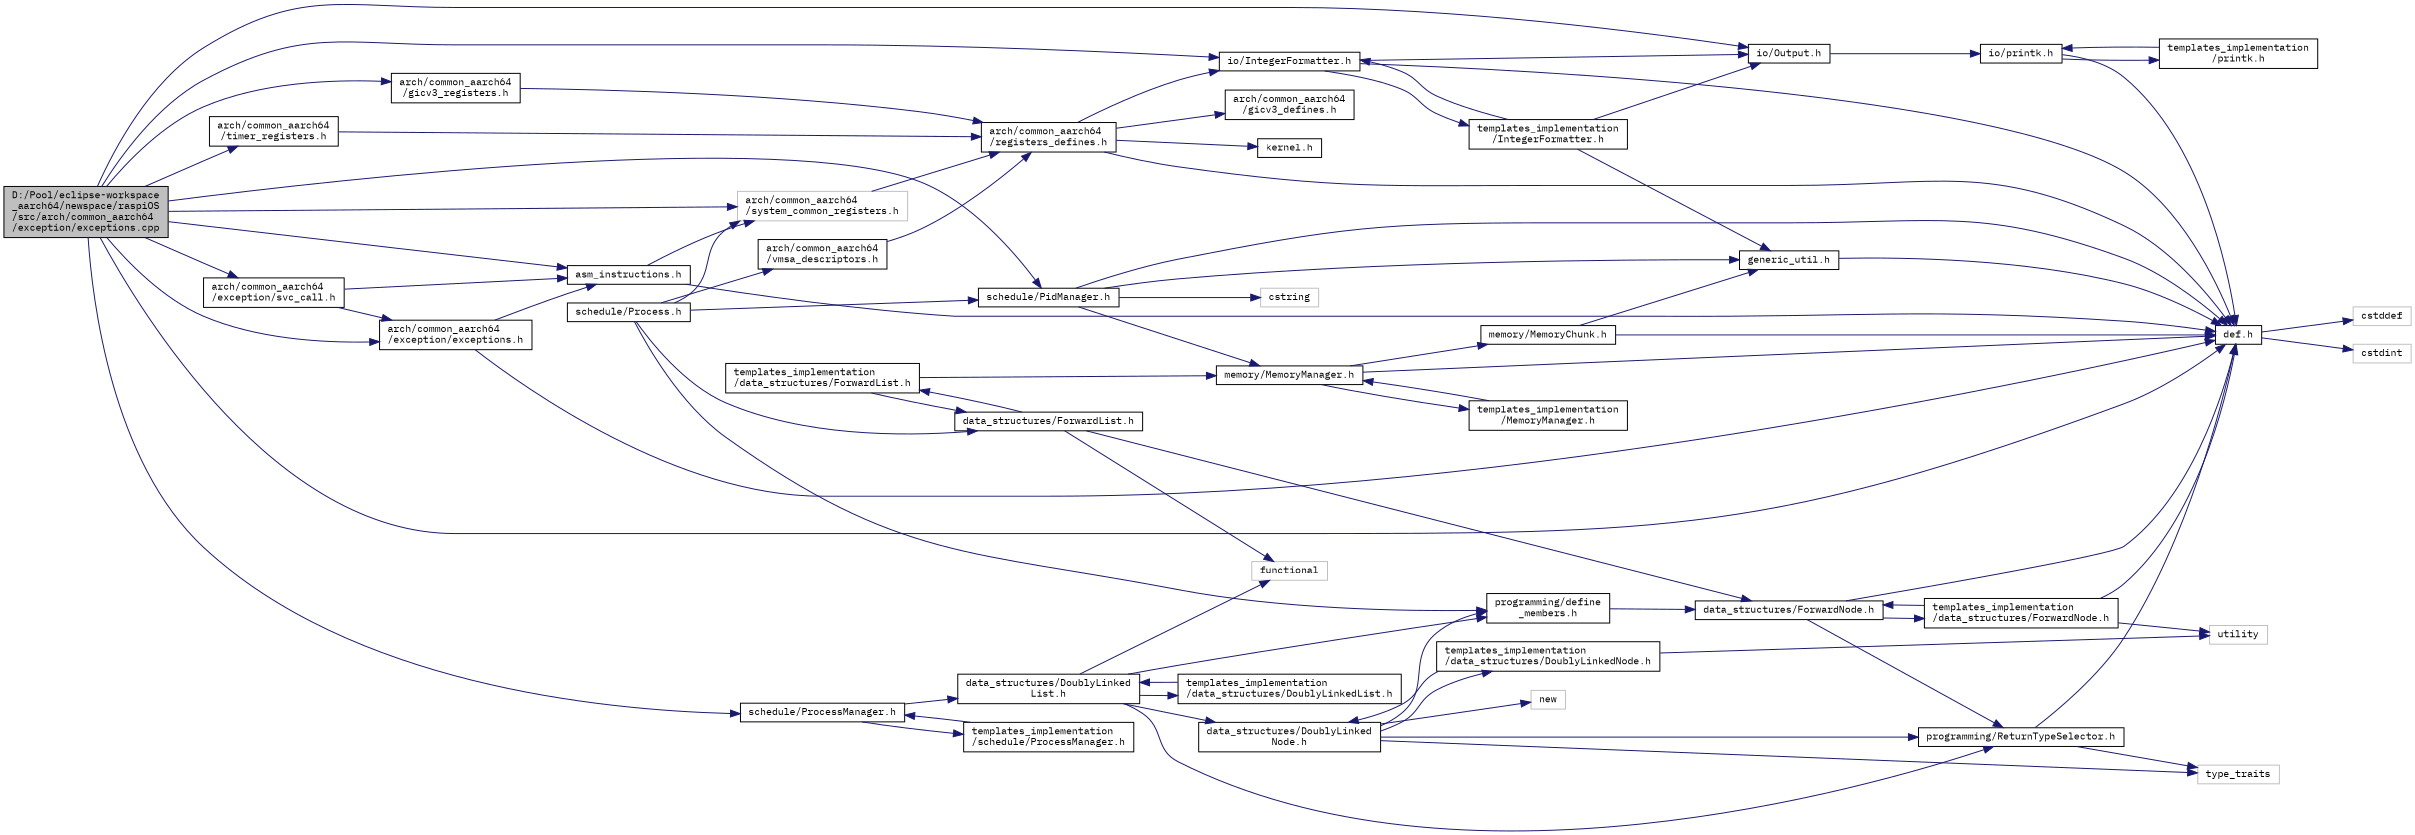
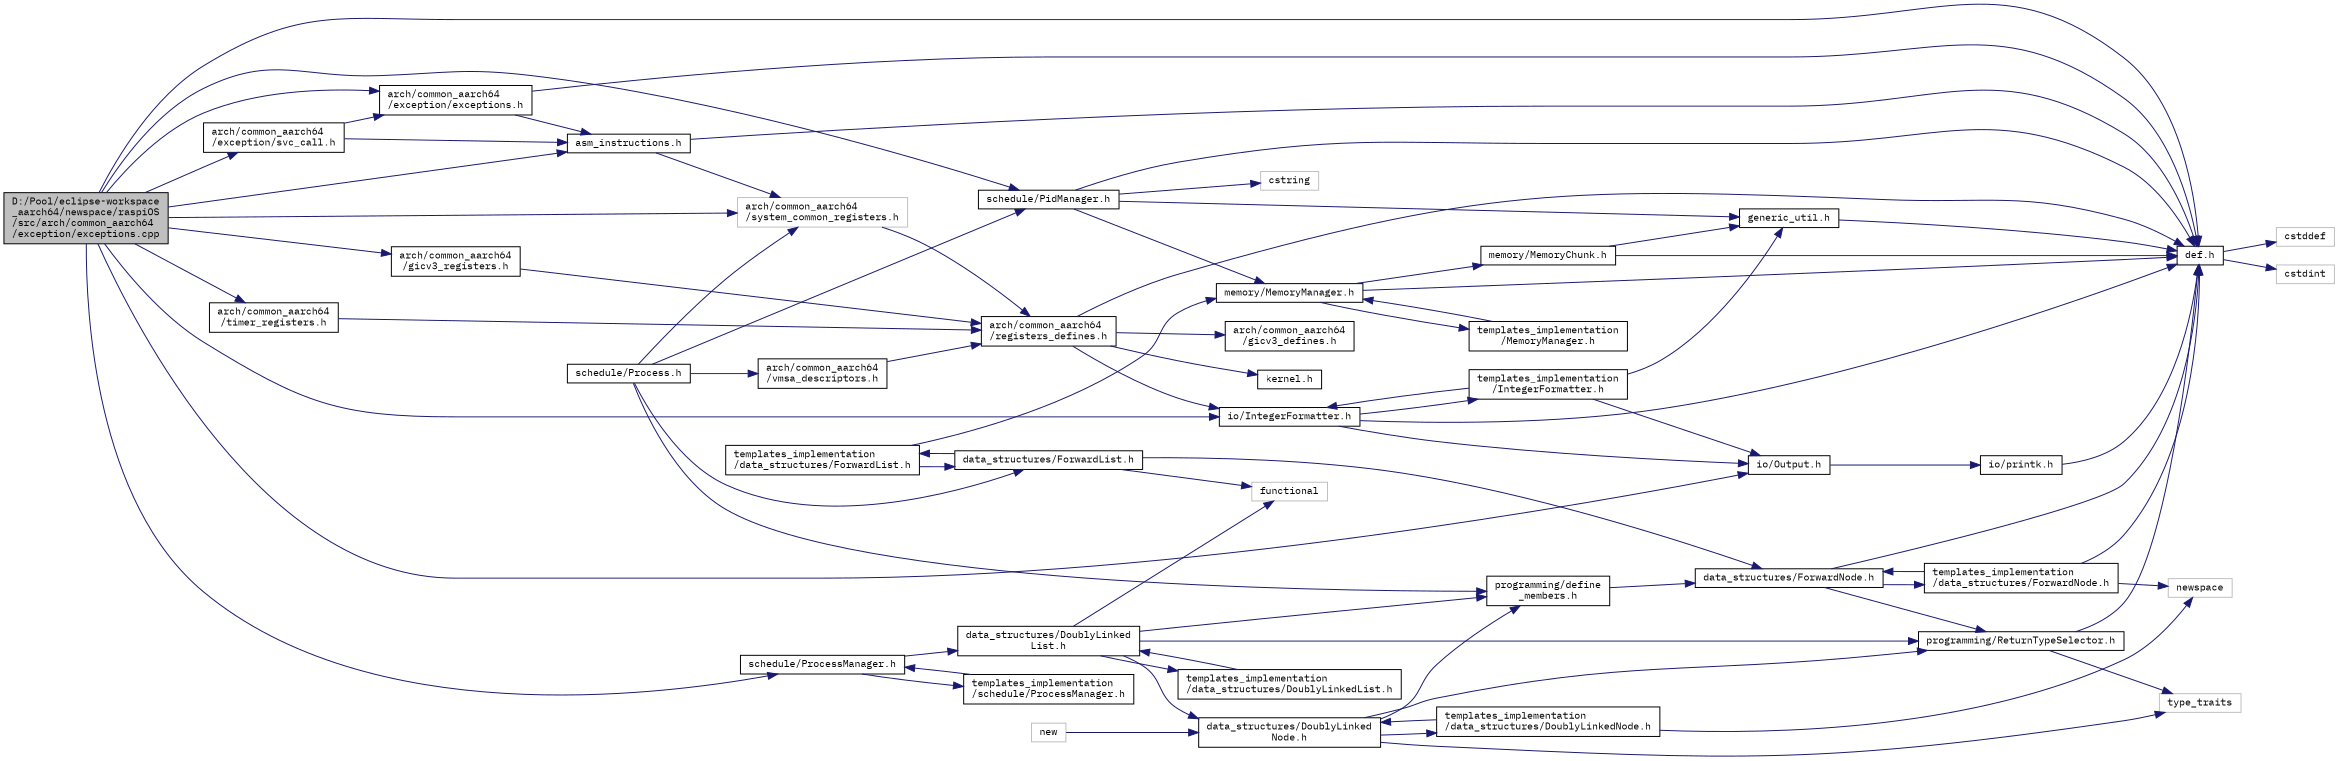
(2239, 54) -> none
(2239, 635) -> (2200, 588)
(1451, 714) -> (1127, 733)
